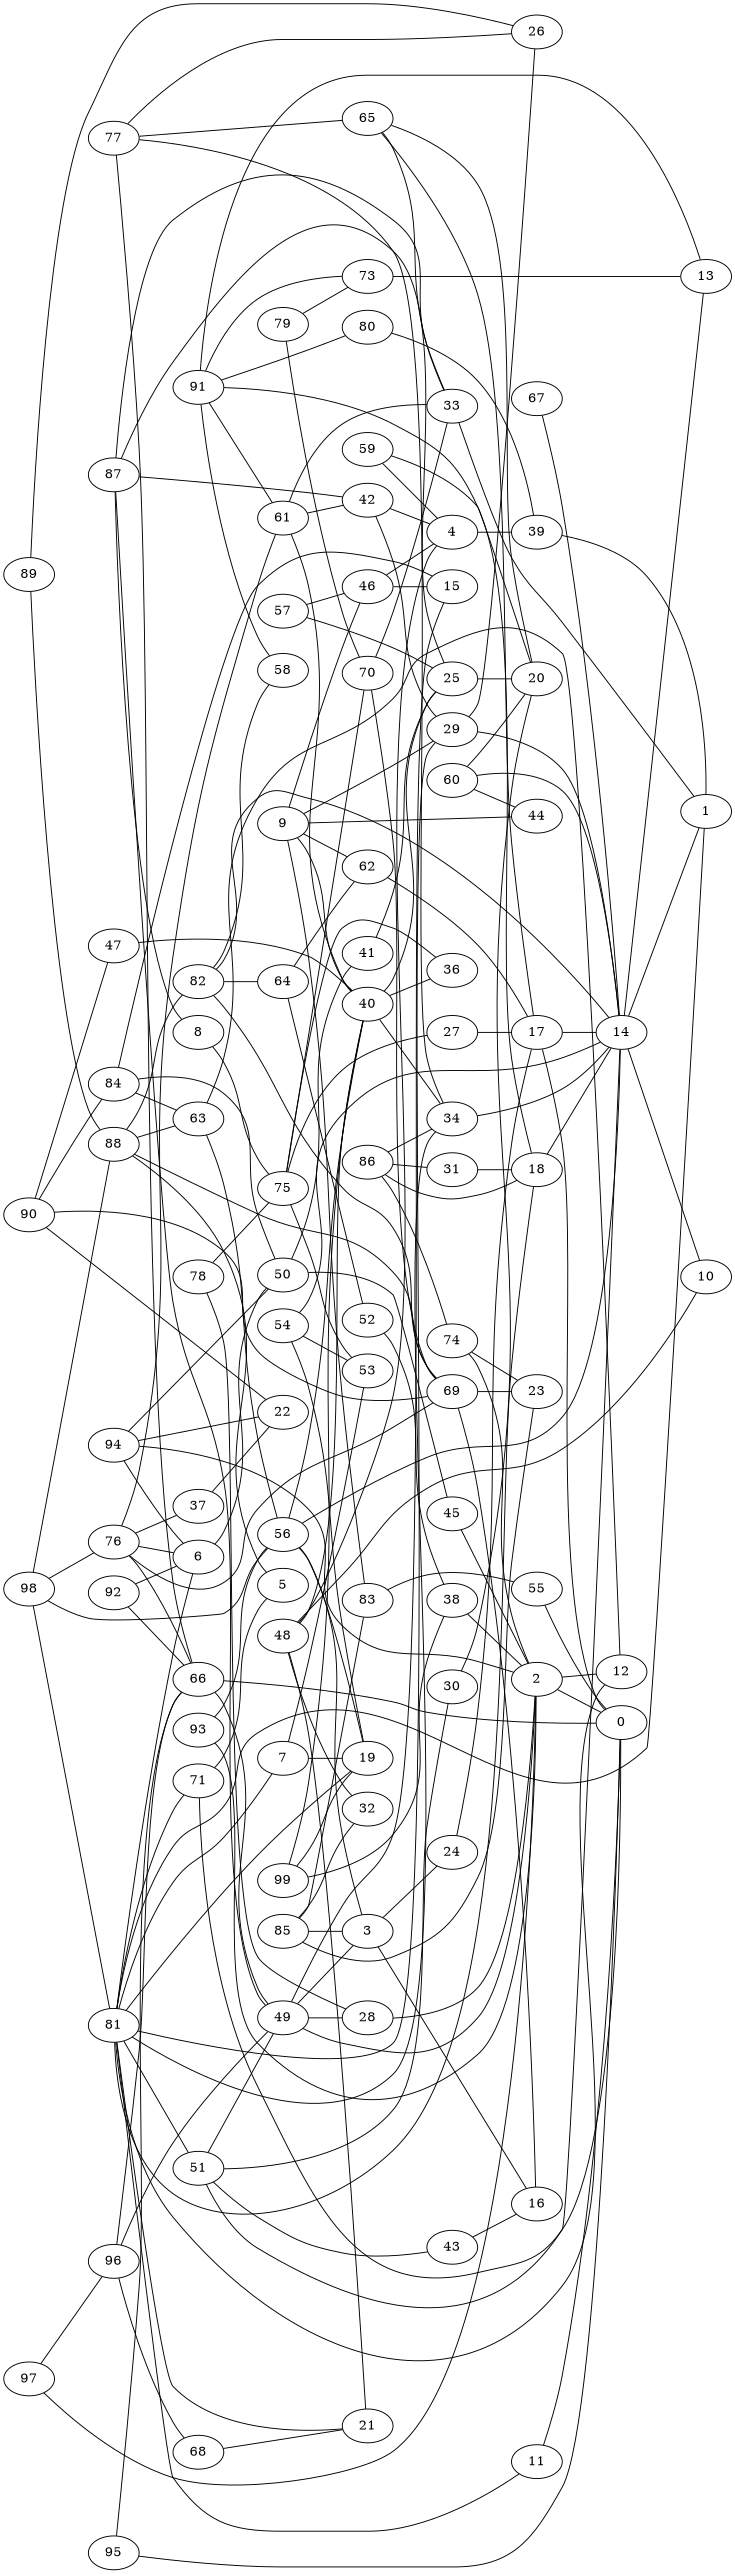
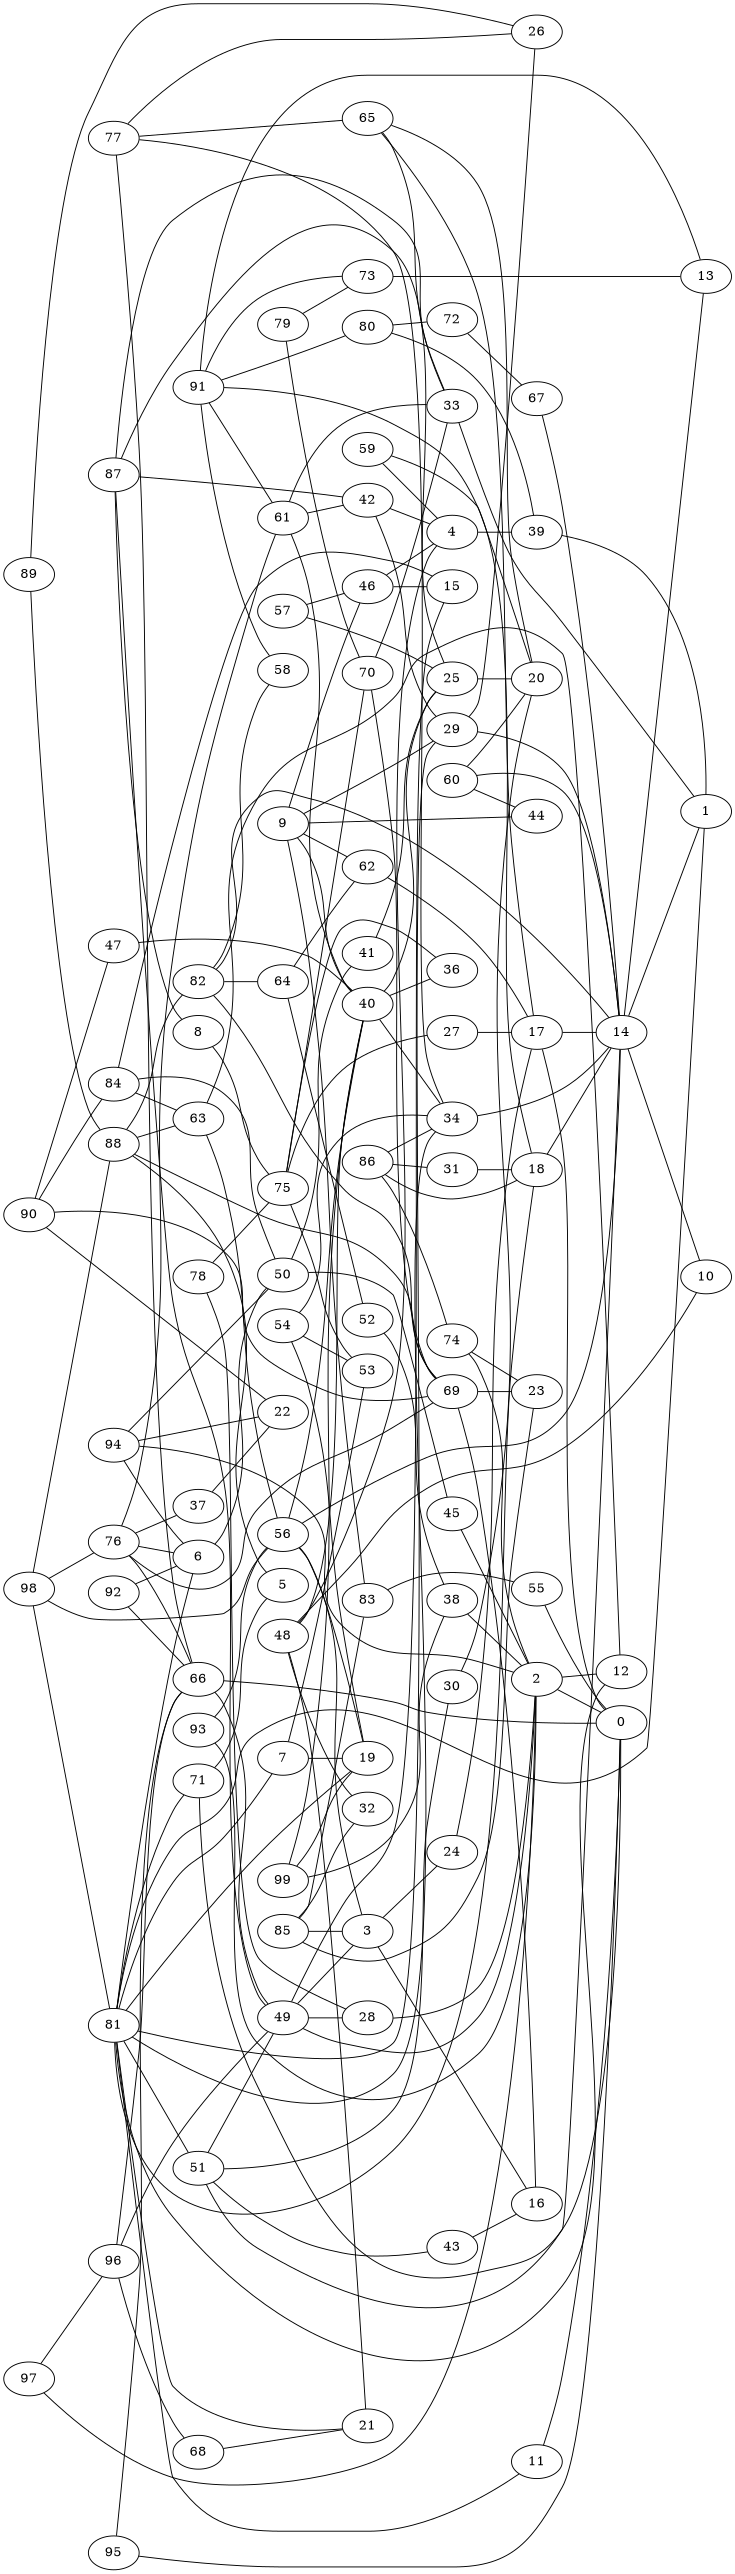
none -> (452, 320)
(366, 1093) -> (317, 1200)
